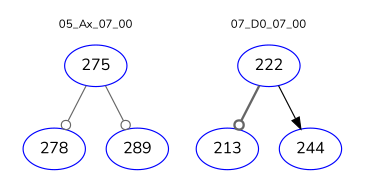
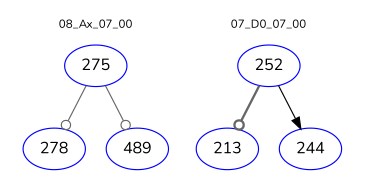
(96, 25) -> (96, 25)
(269, 66) -> (269, 66)
(137, 149) -> (137, 149)
